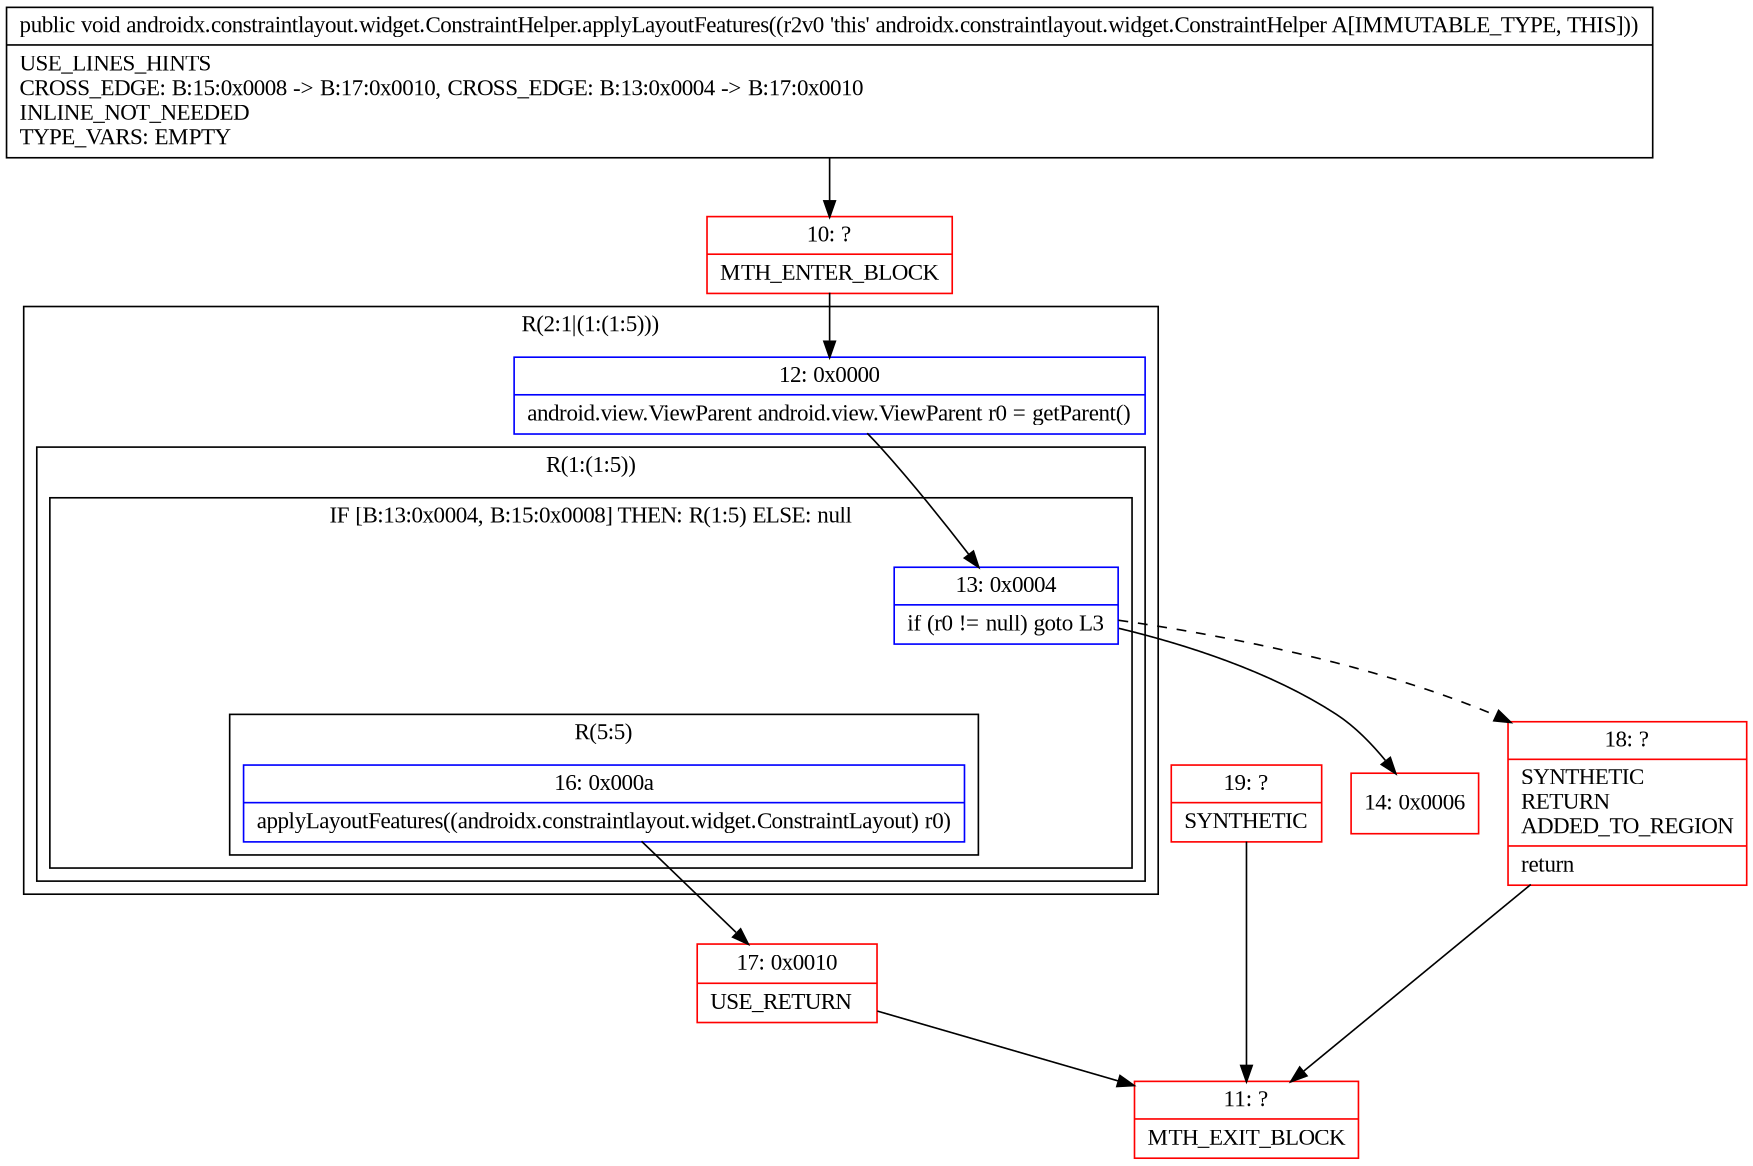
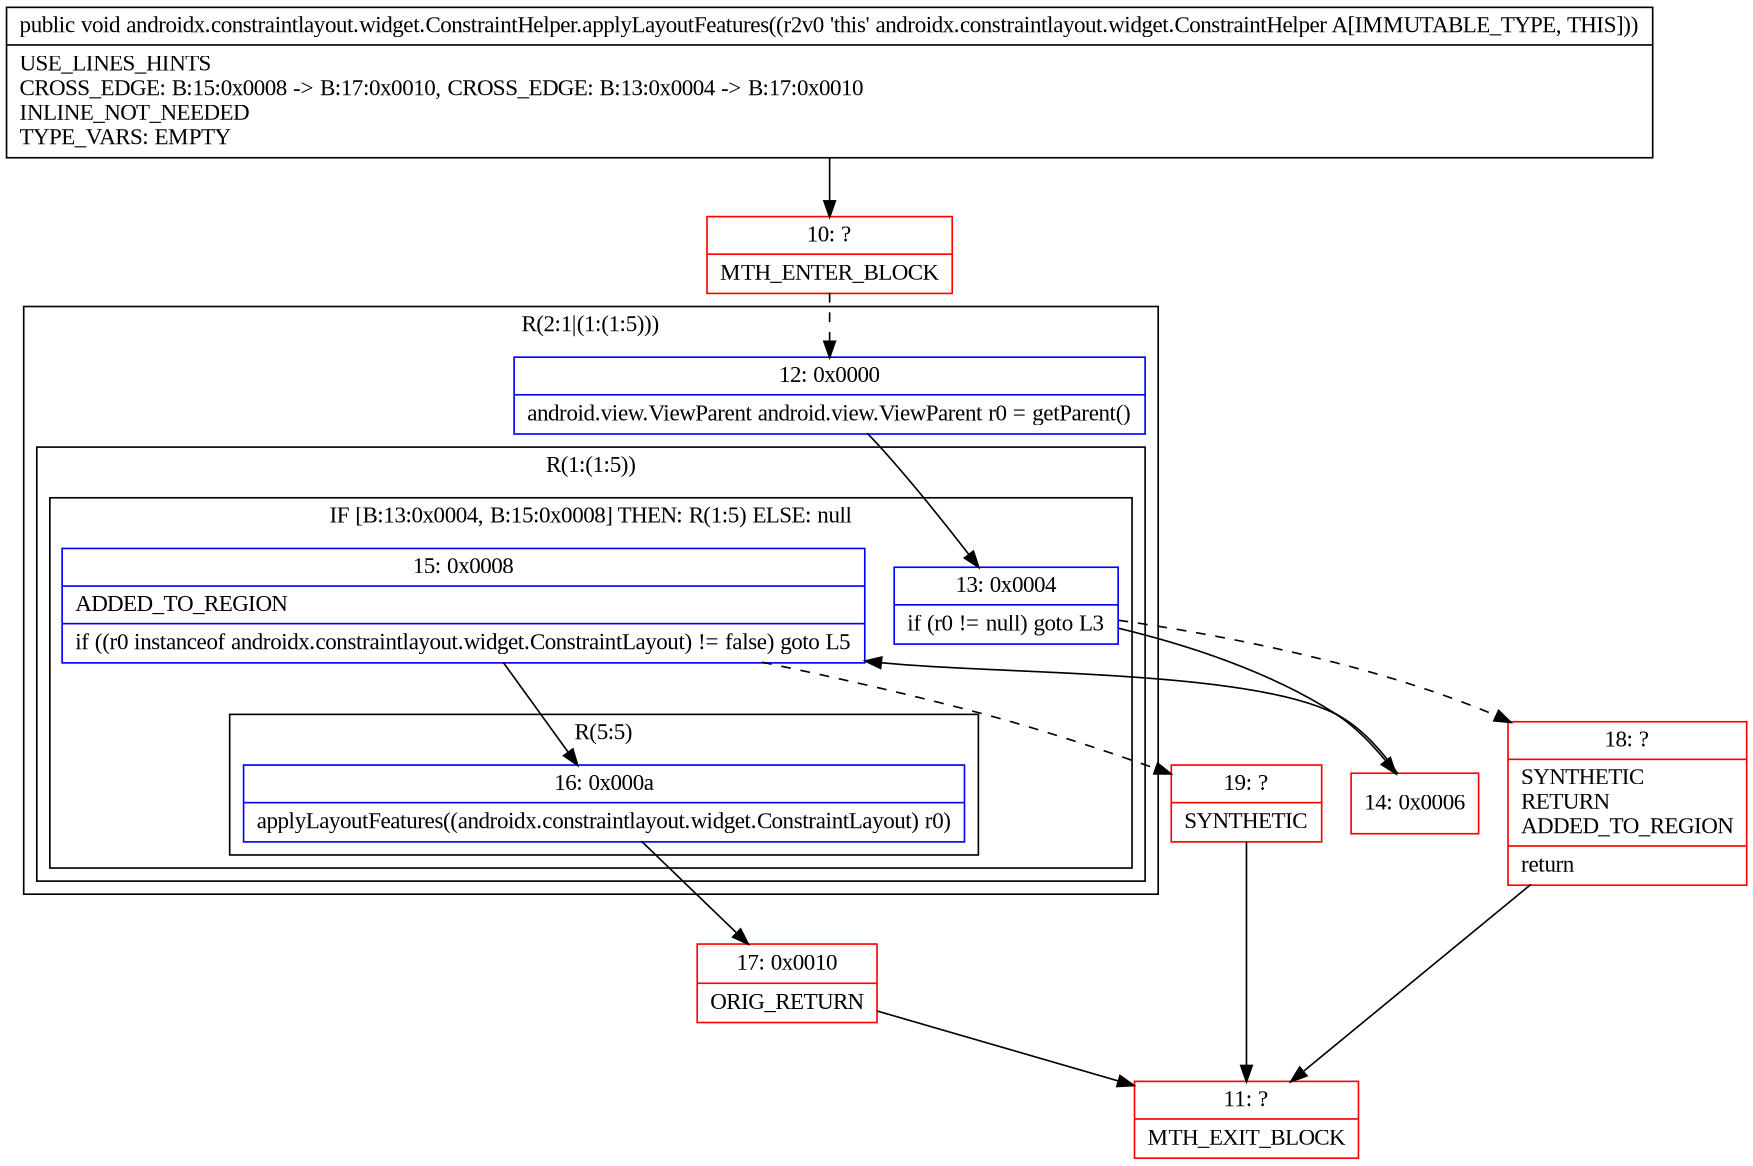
(830, 317) -> (830, 317)
none -> (463, 606)
(781, 1002) -> (787, 1002)
